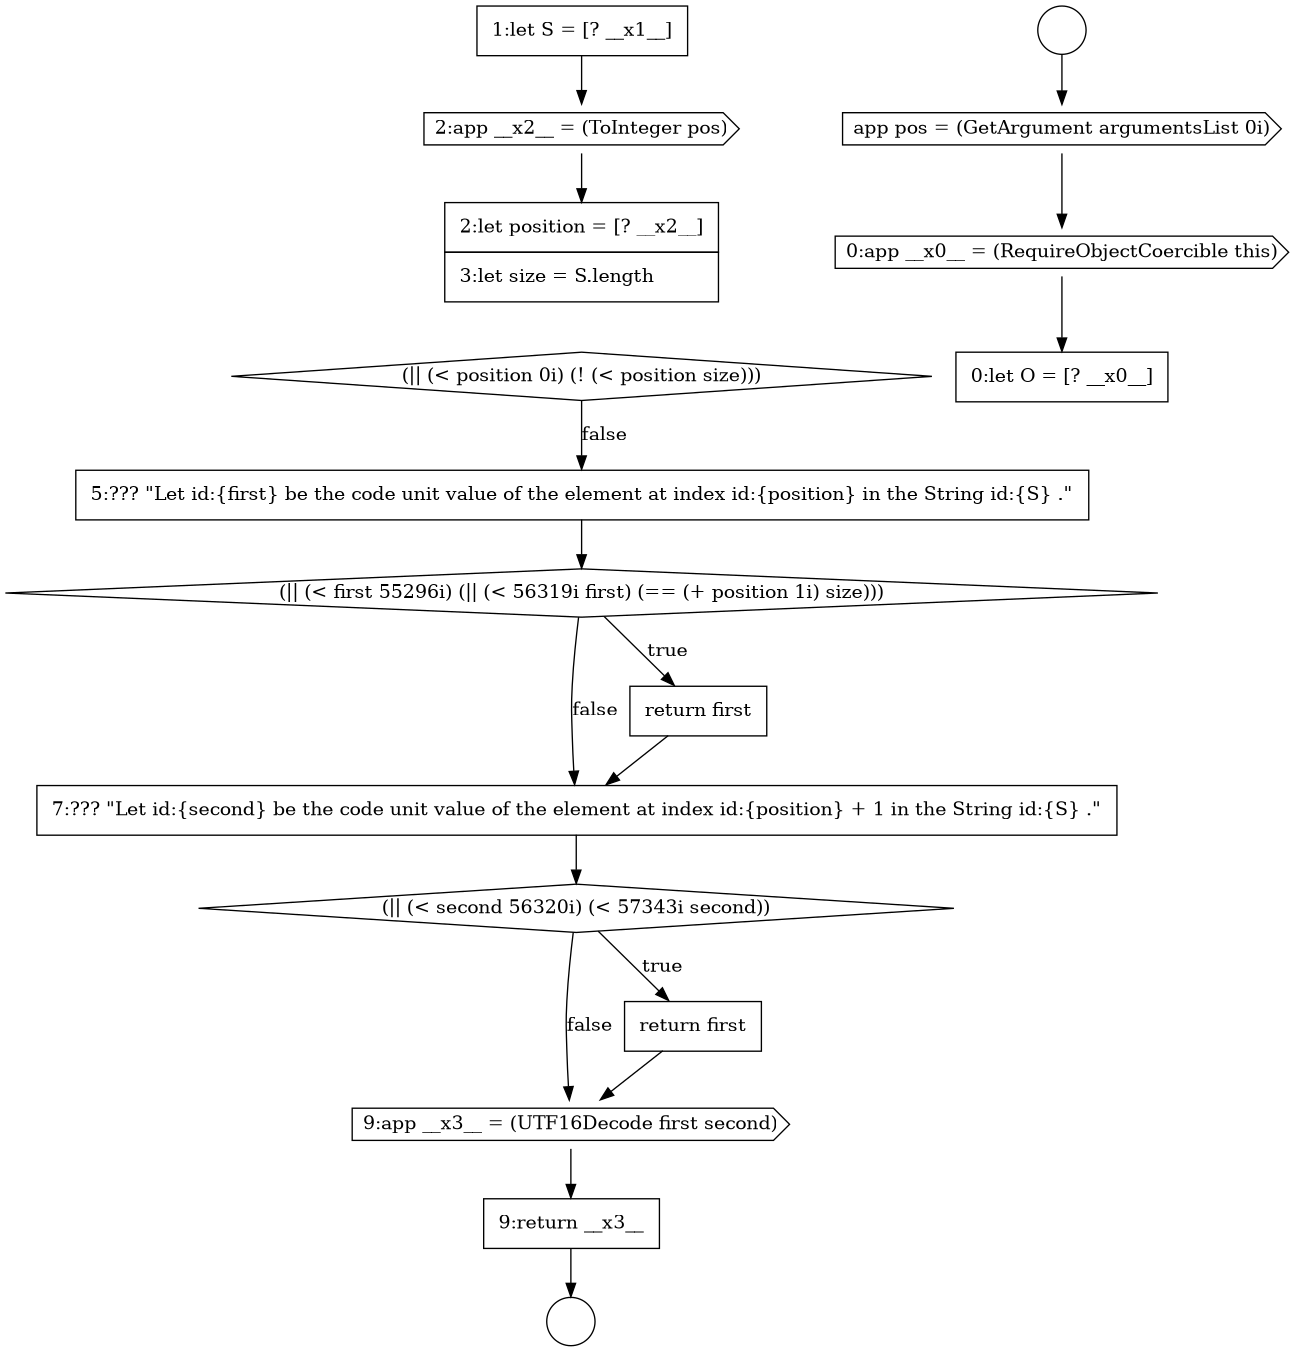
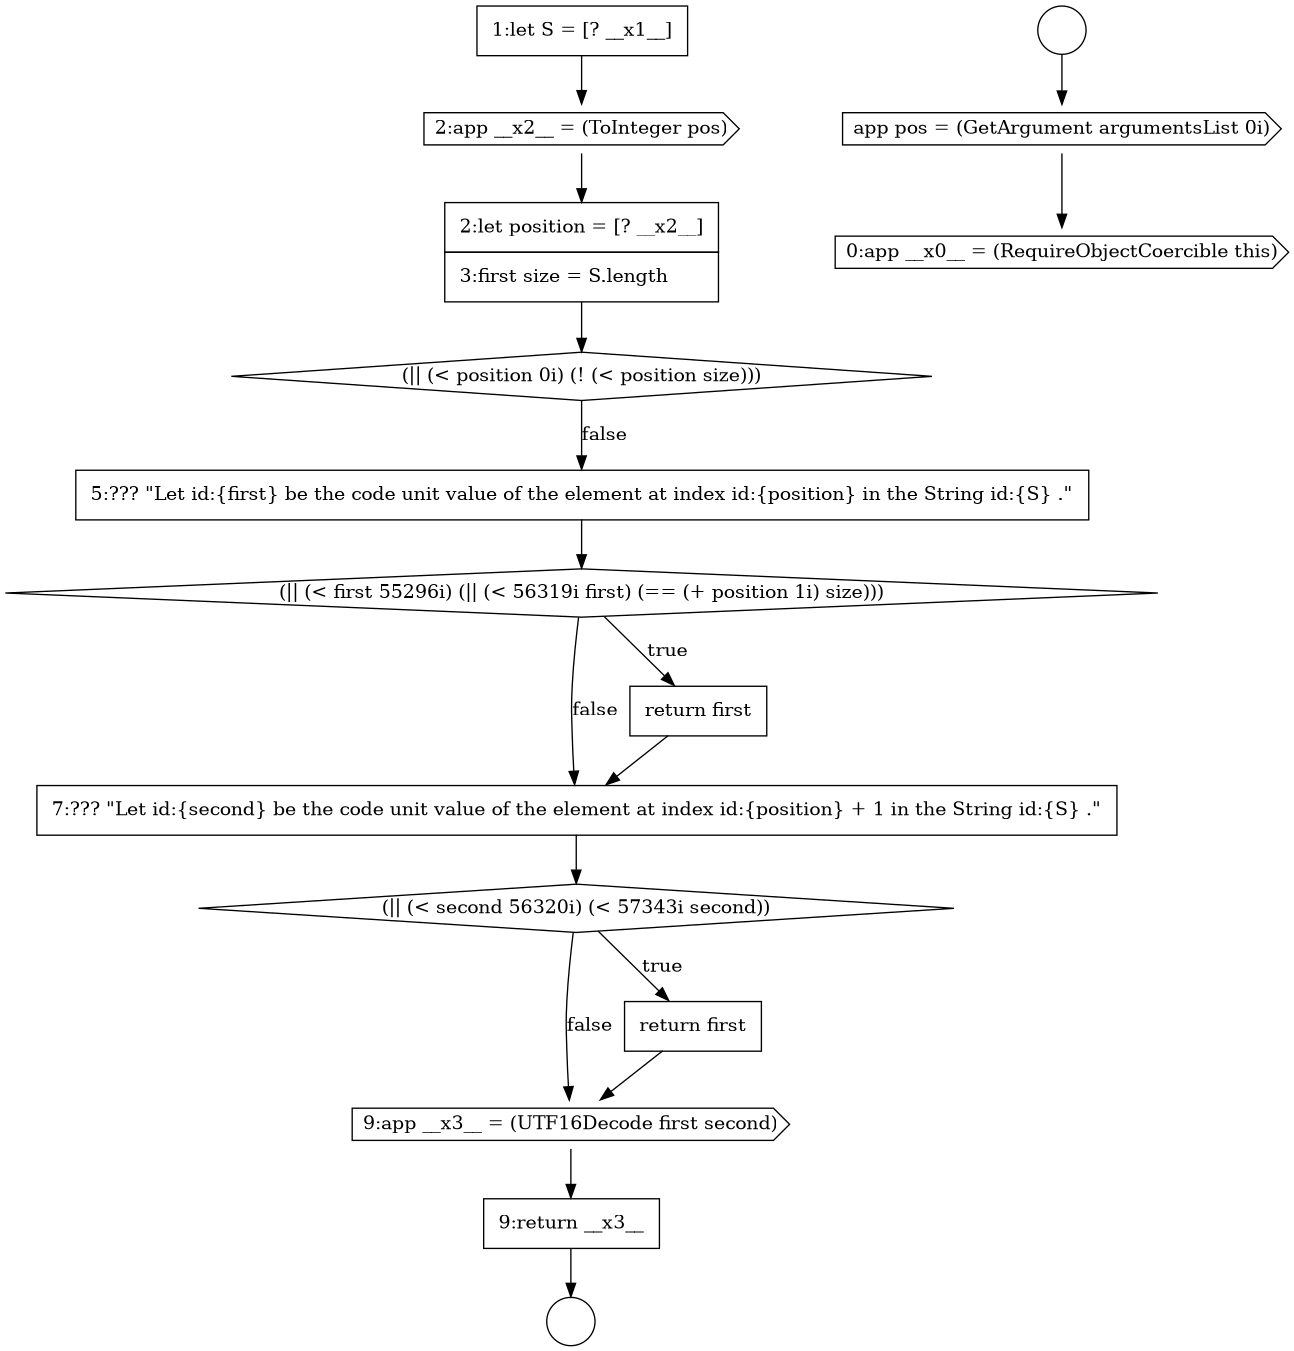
(557, 276) -> (564, 276)
none -> (582, 320)
(1062, 376) -> none
